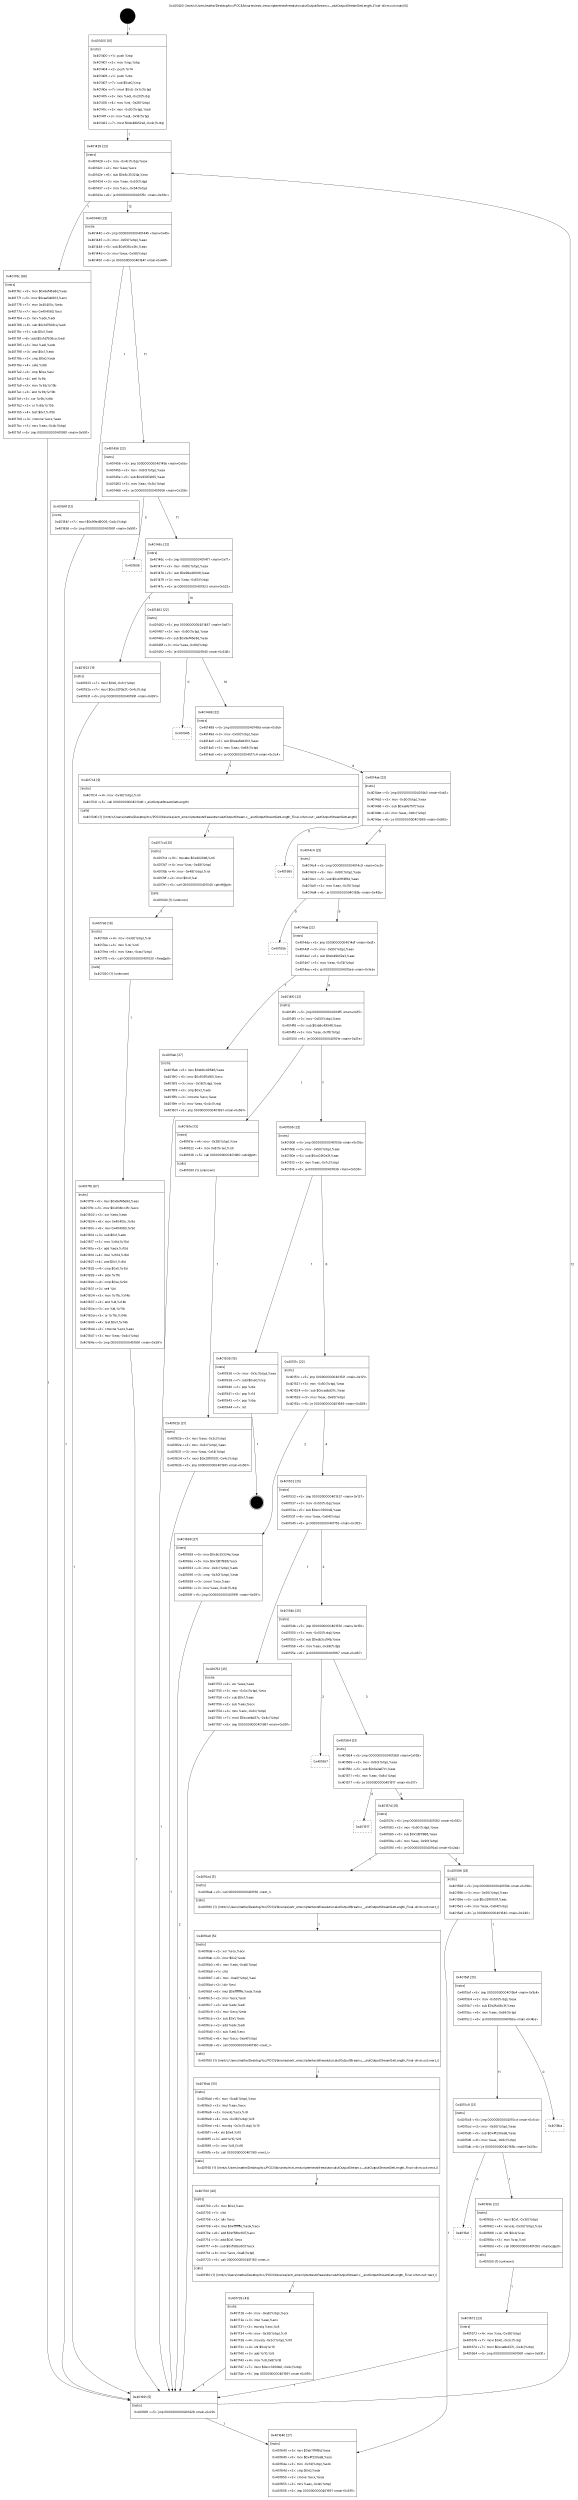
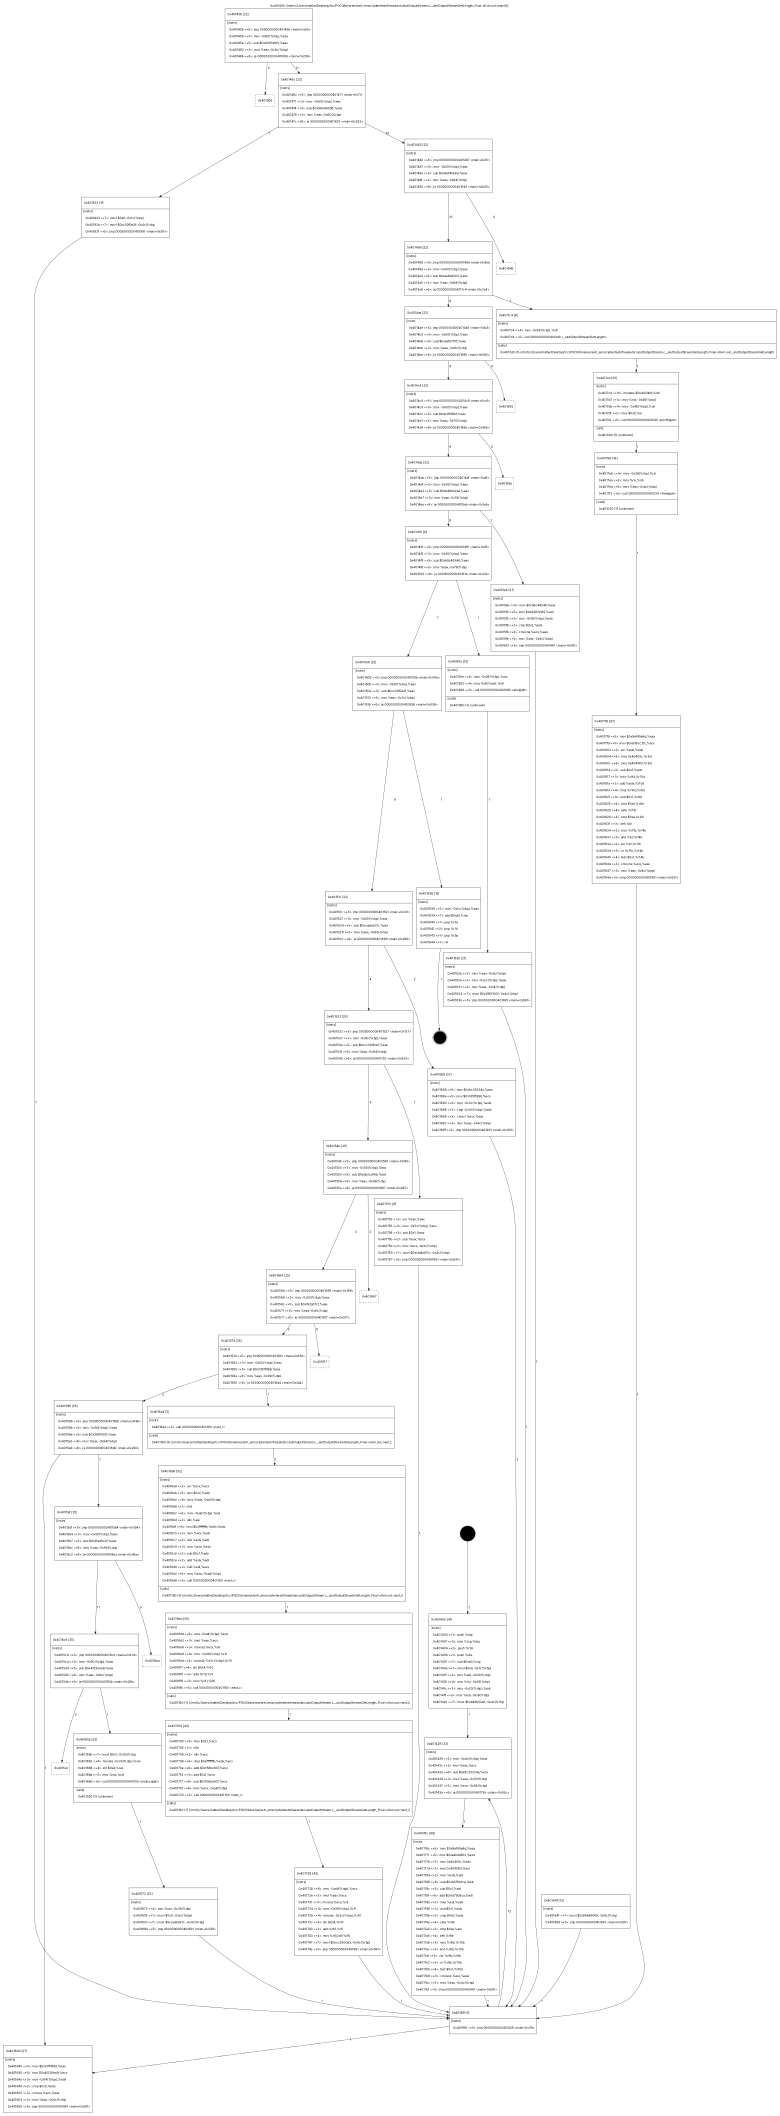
(128, 239) -> none
